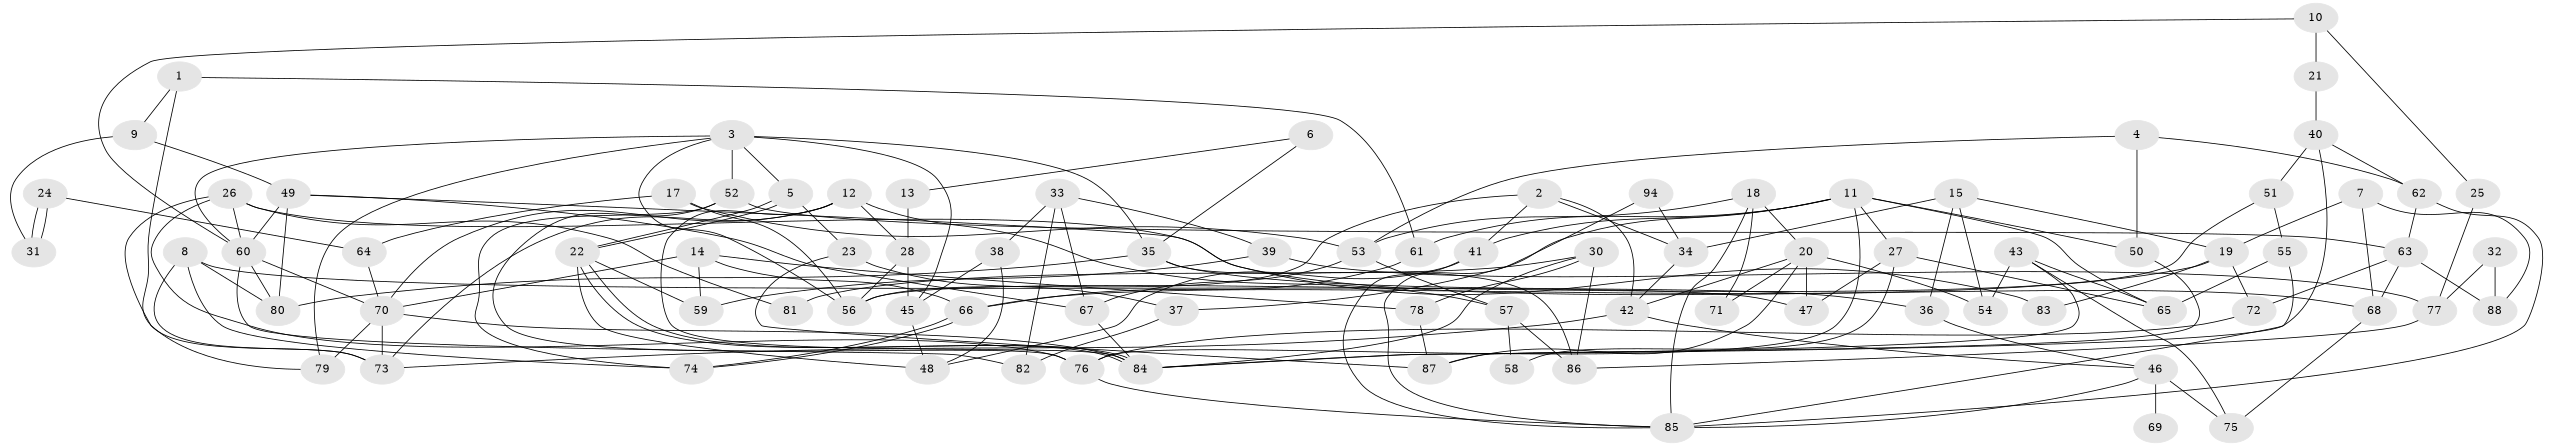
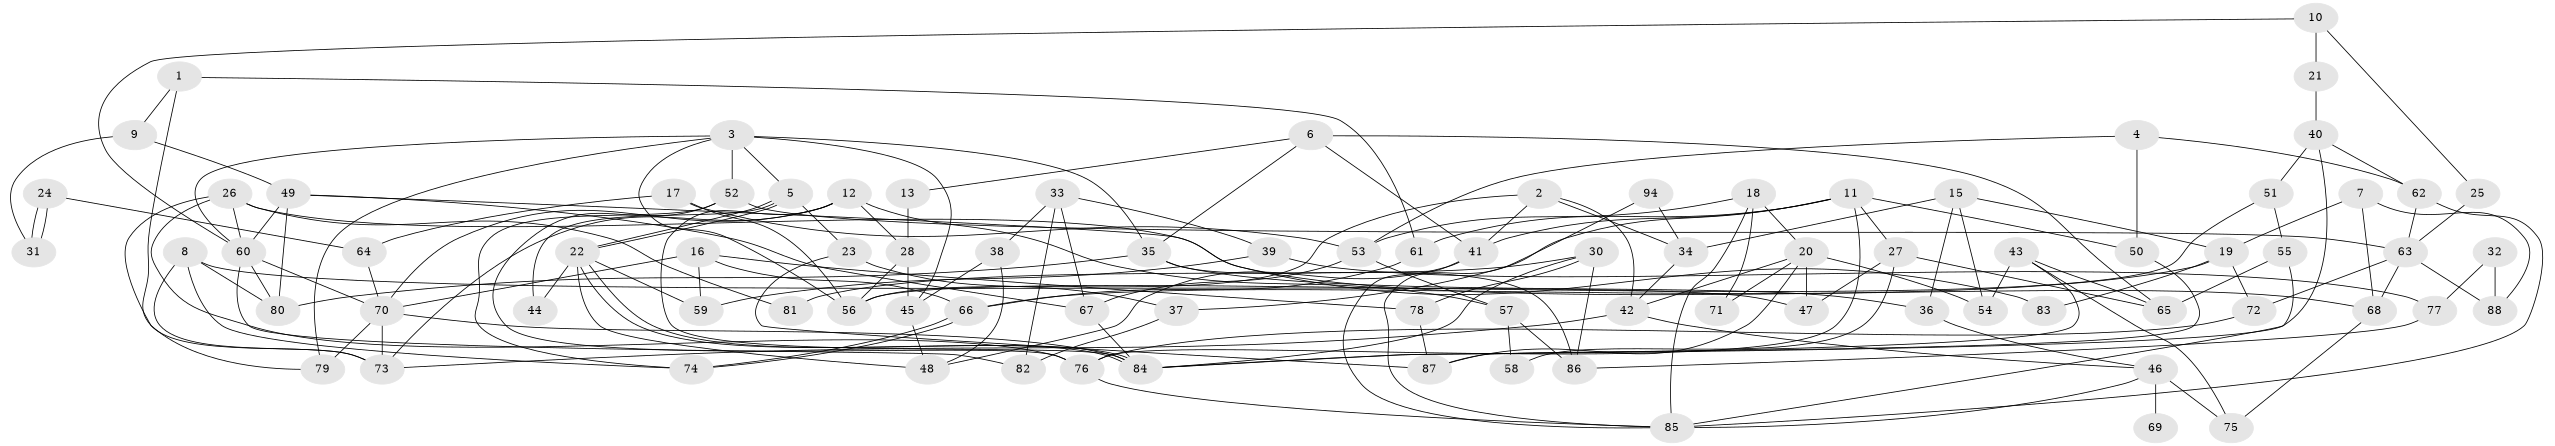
none -> (1390, 191)
(2047, 238) -> (1742, 146)
(698, 252) -> (698, 252)
(2456, 252) -> (2442, 223)
none -> (535, 311)
